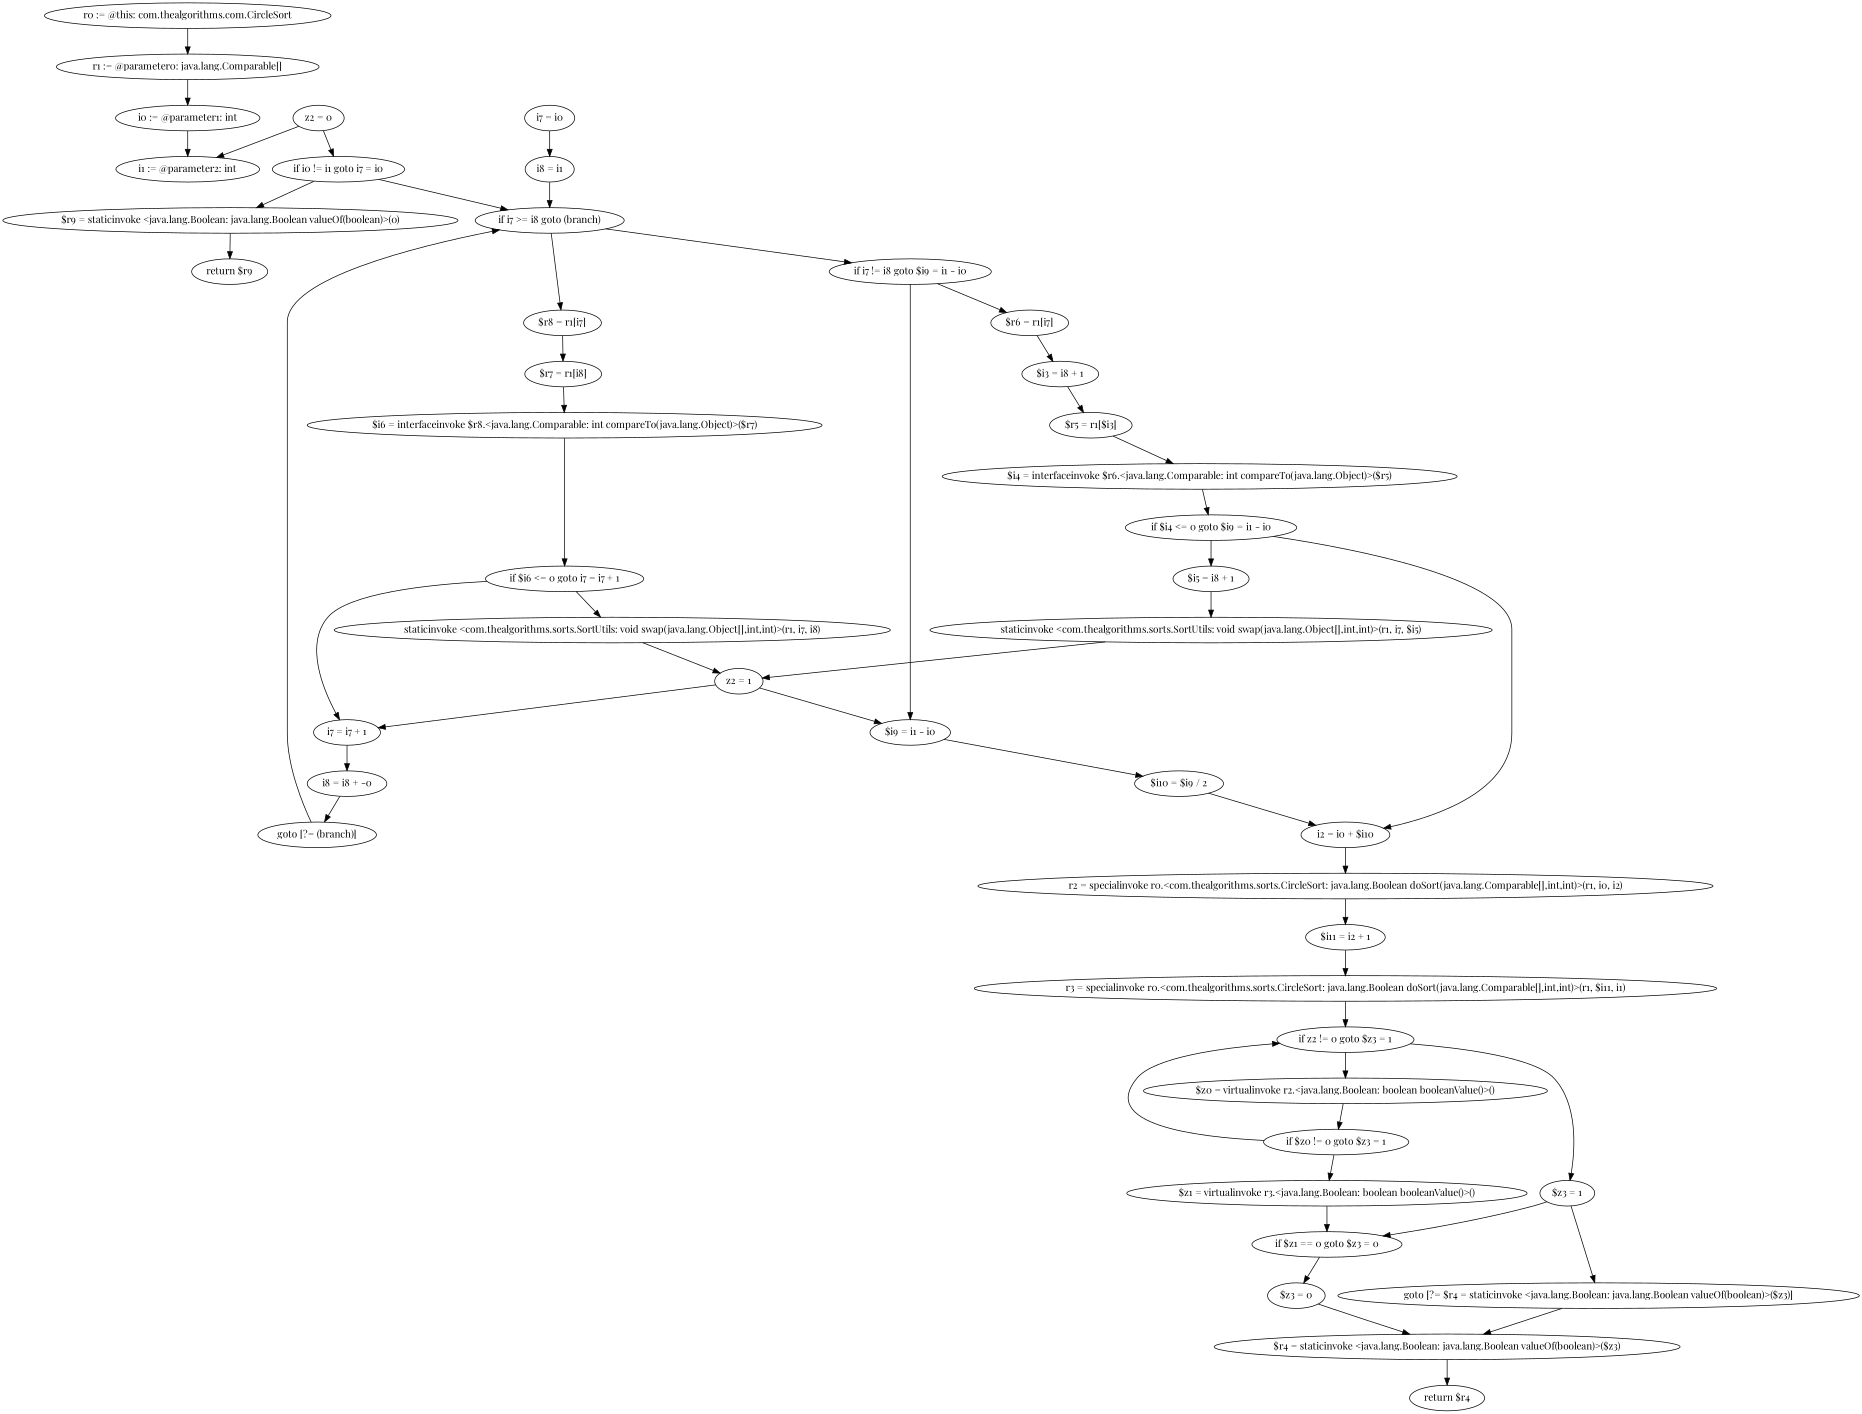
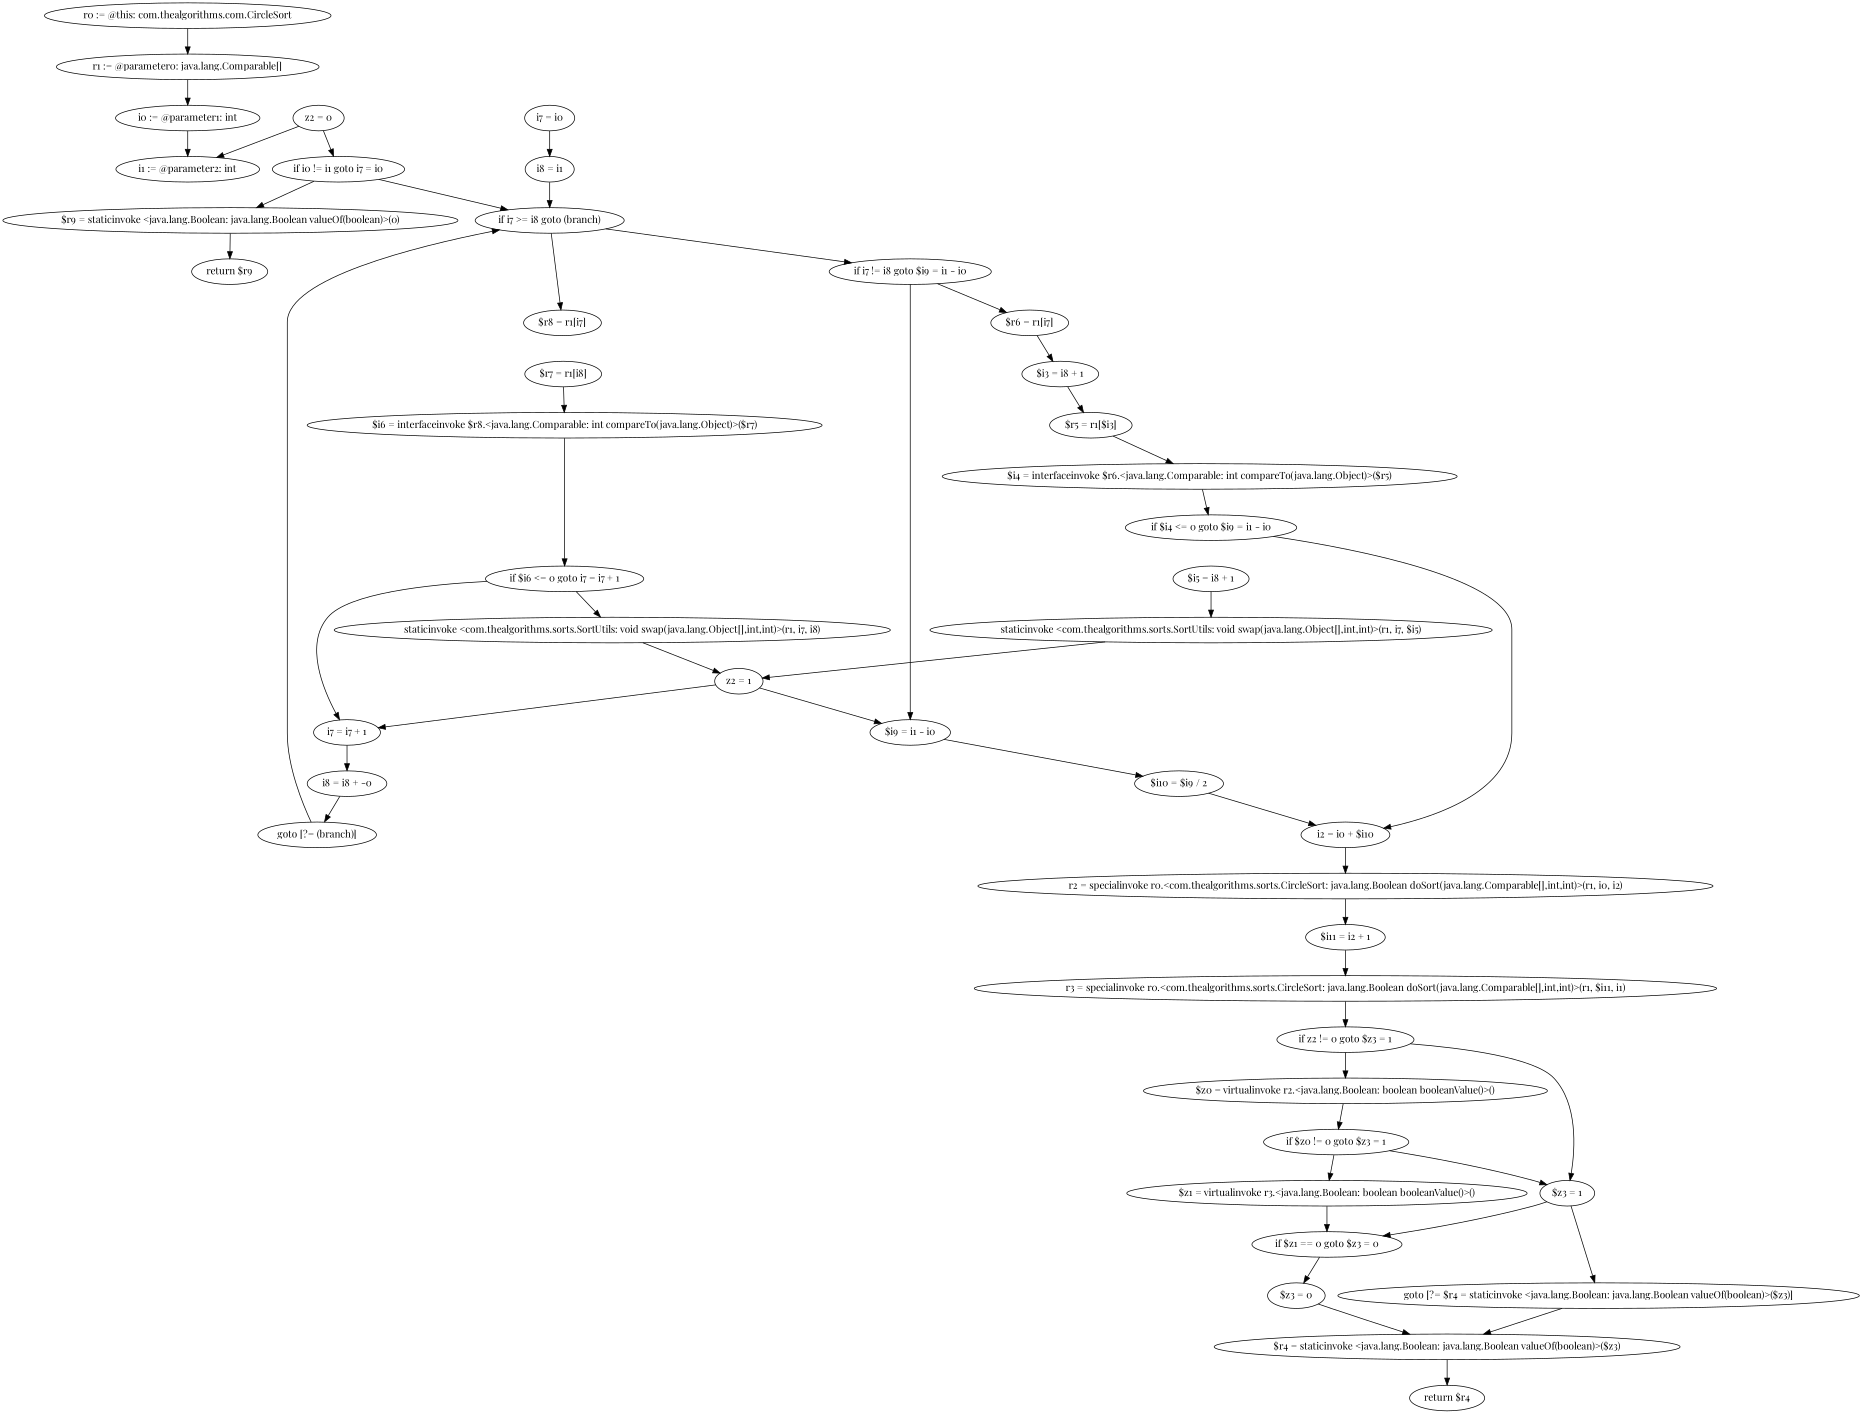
(563, 345) -> none
(1211, 550) -> none
(1130, 1091) -> (1465, 1165)
